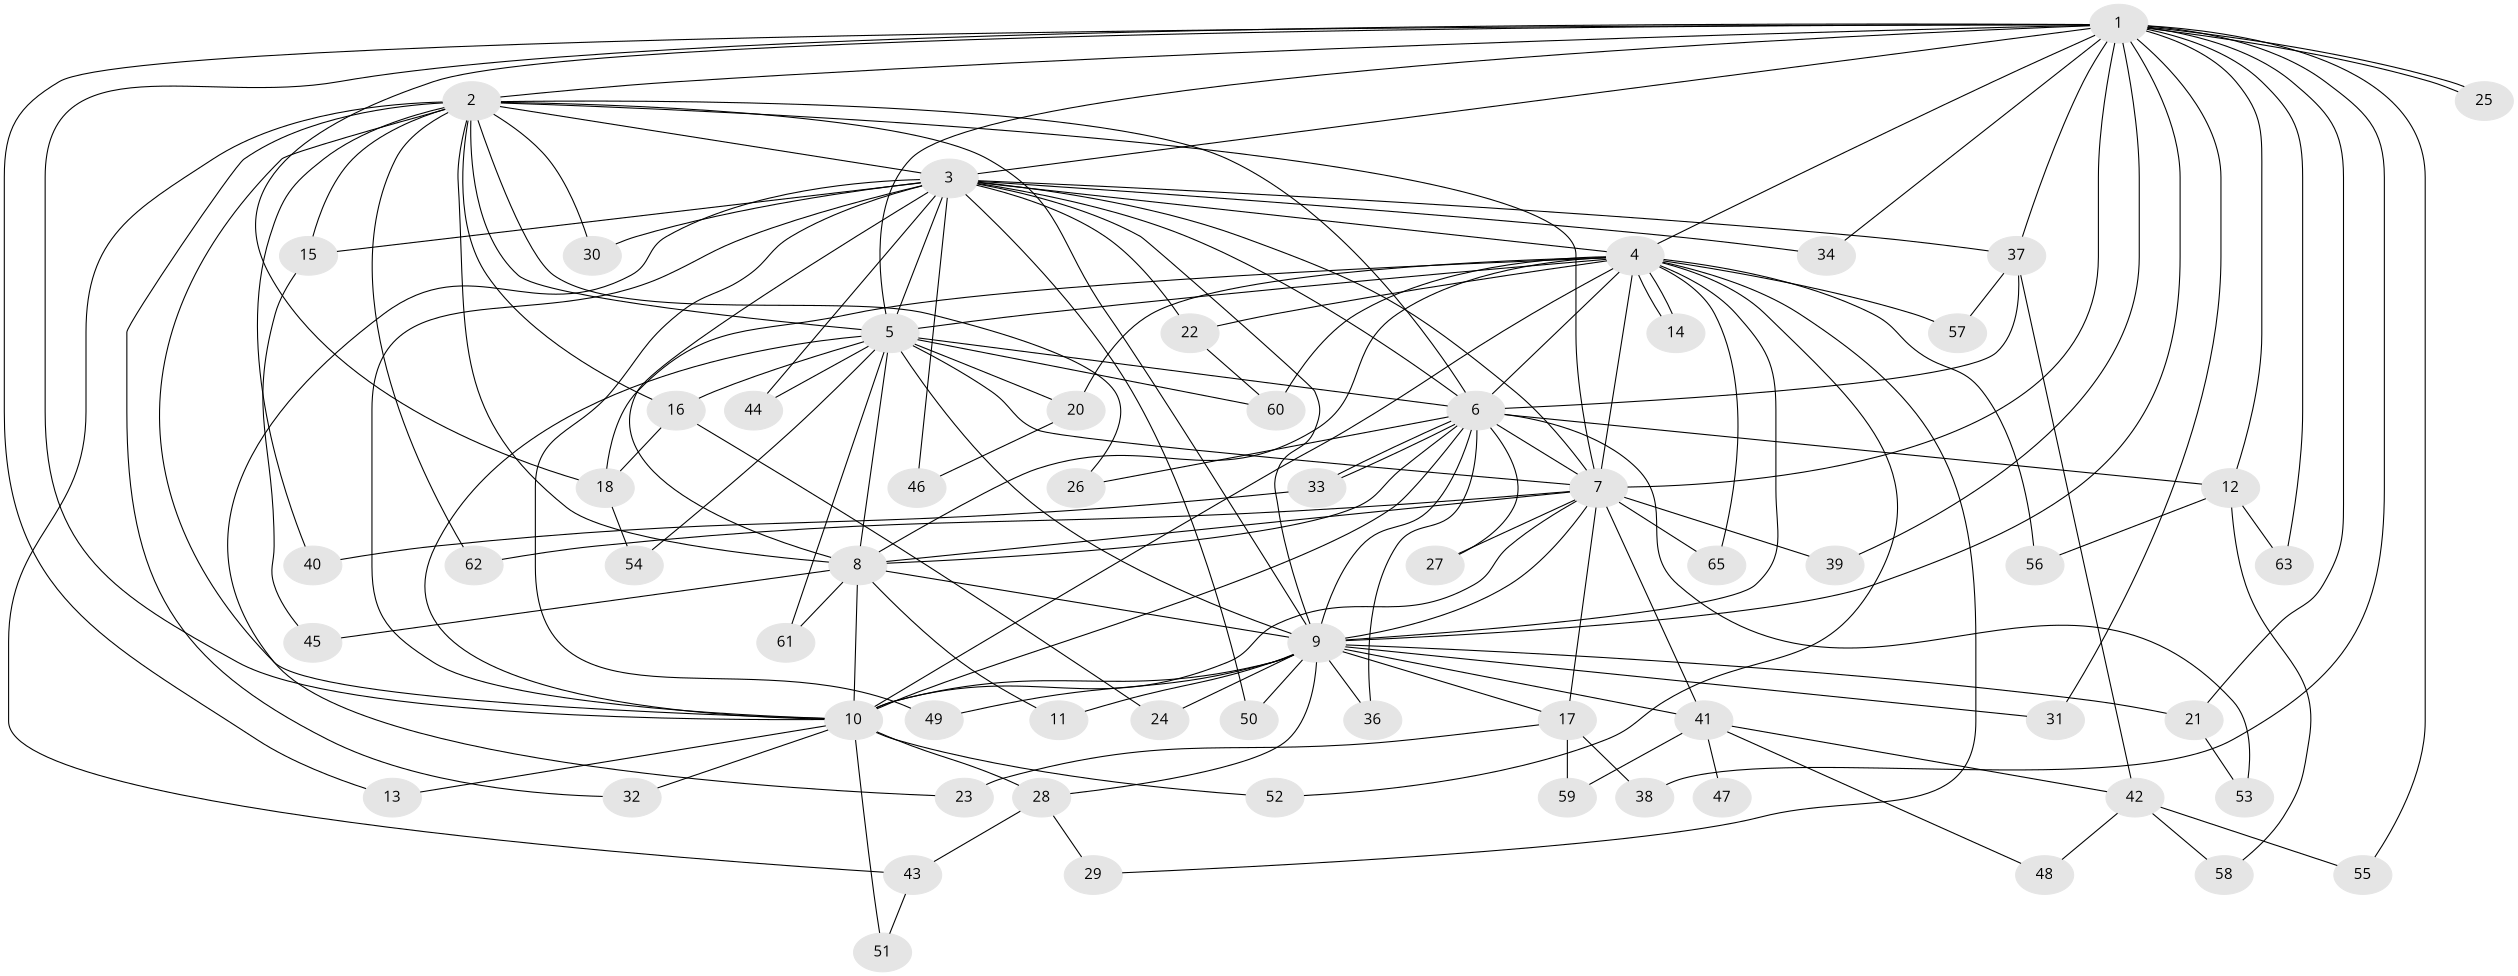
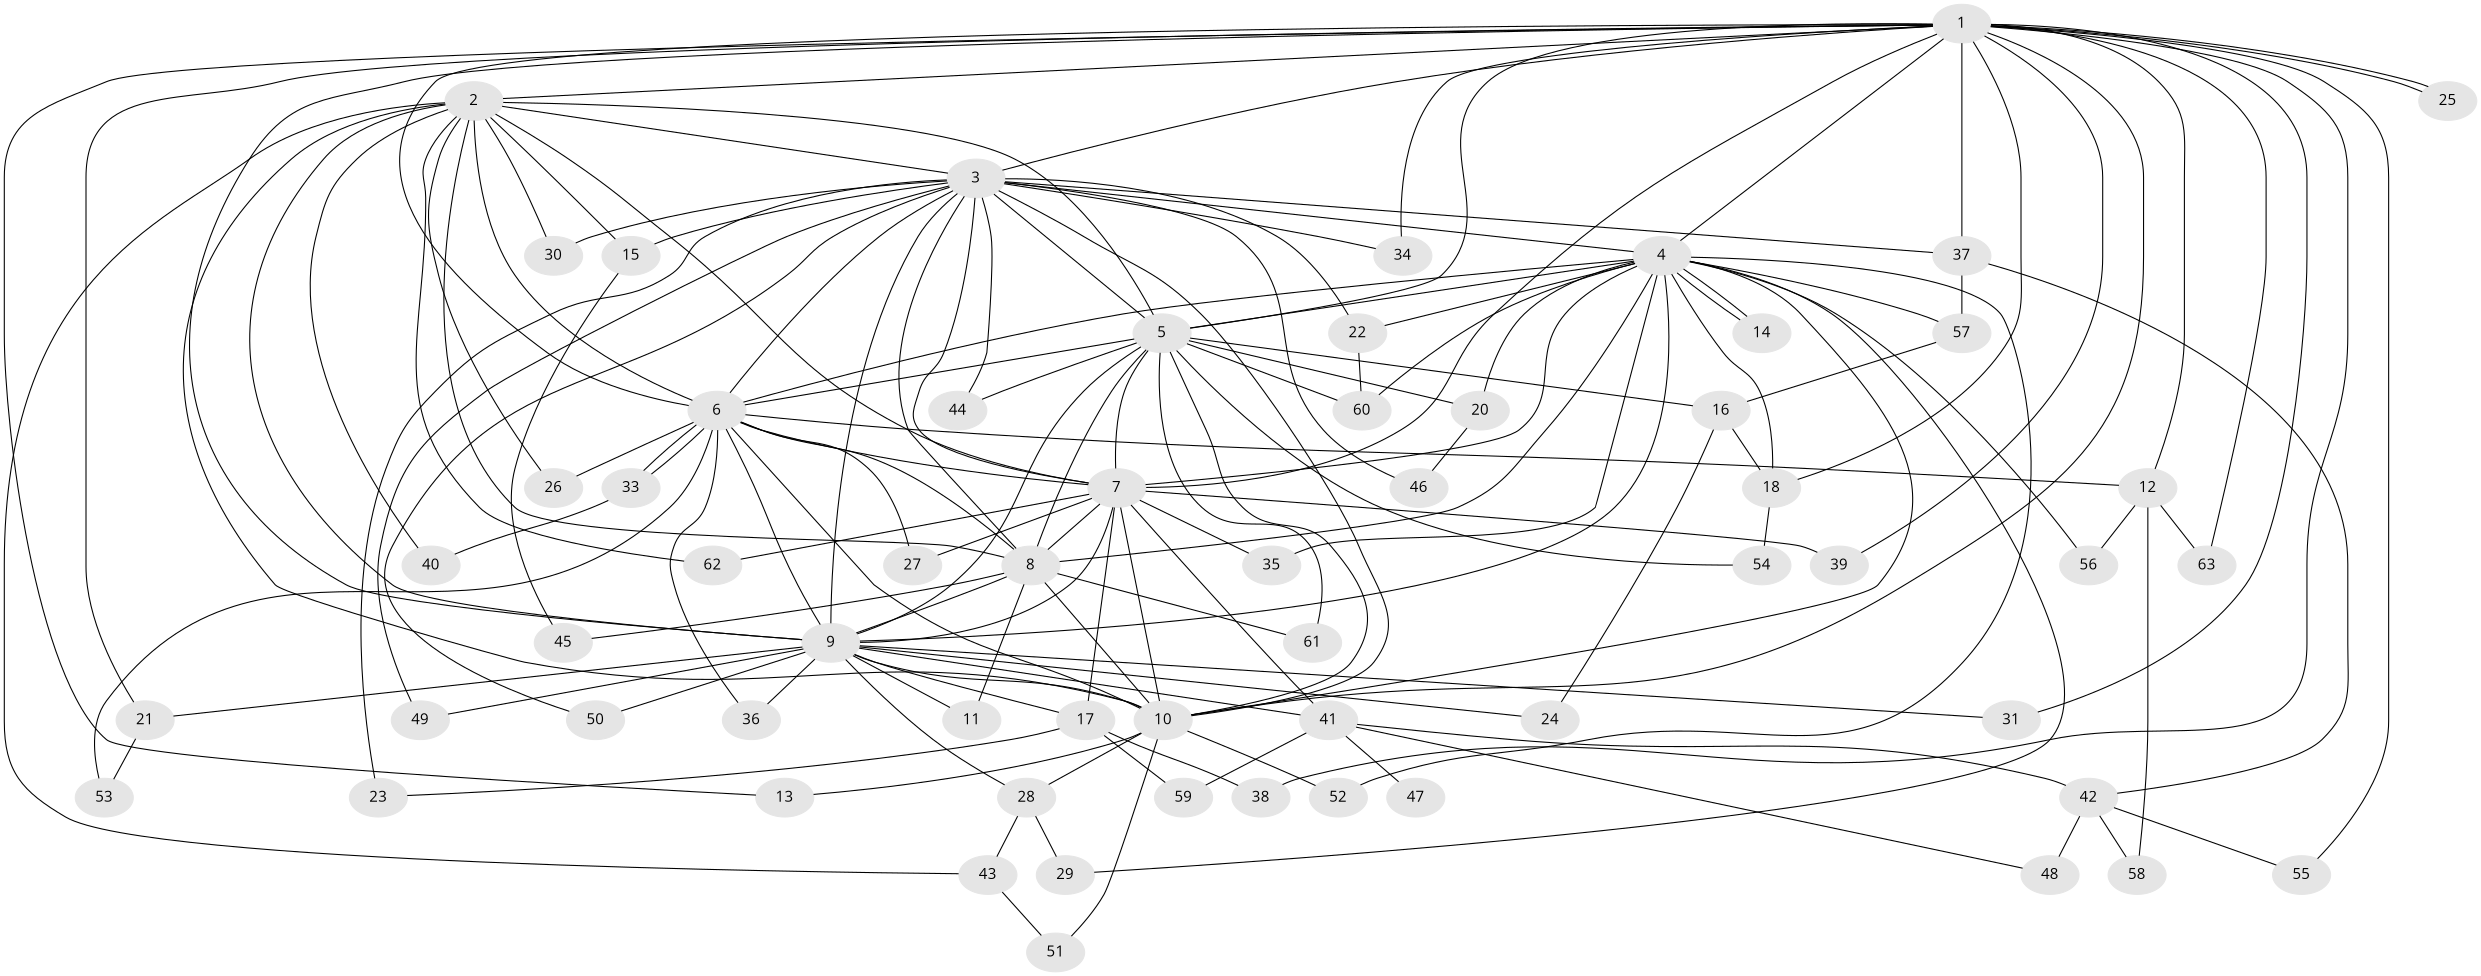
(491, 280) -> (1842, 372)
(1794, 389) -> (937, 37)
(1717, 565) -> (1272, 565)
(632, 798) -> none
